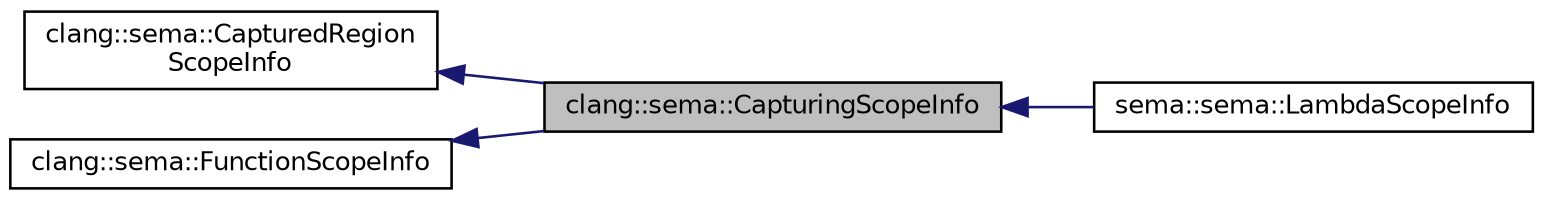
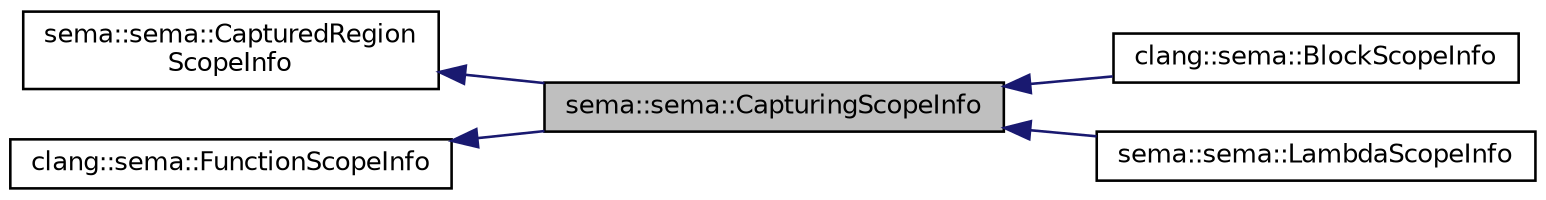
(231, 50) -> (231, 50)
none -> (1316, 58)
(773, 107) -> (774, 107)
